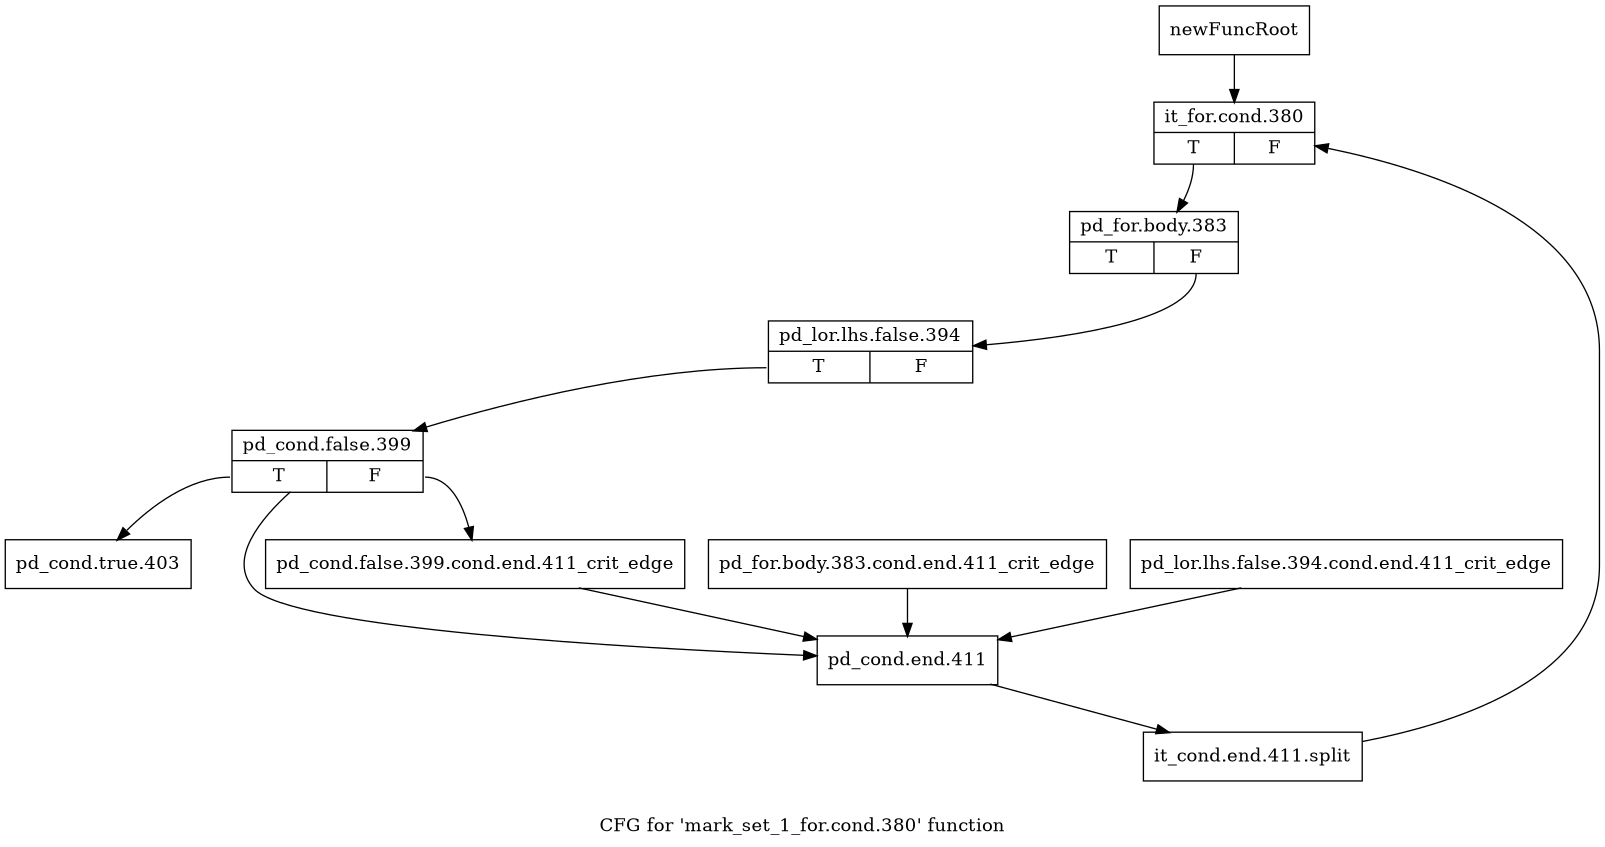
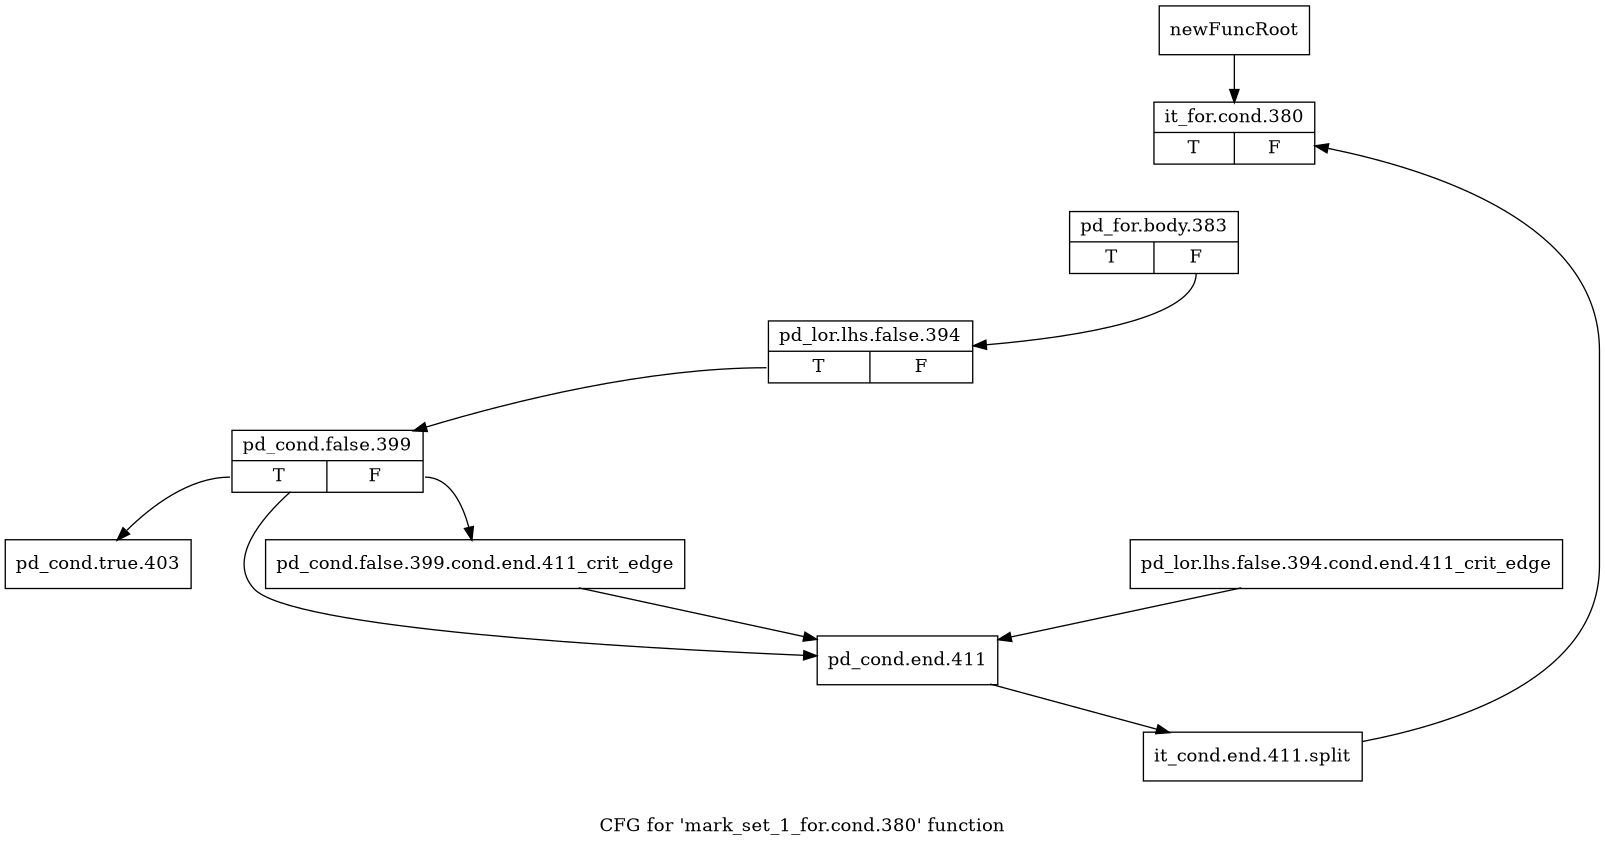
(1191, 183) -> none
(907, 564) -> none
